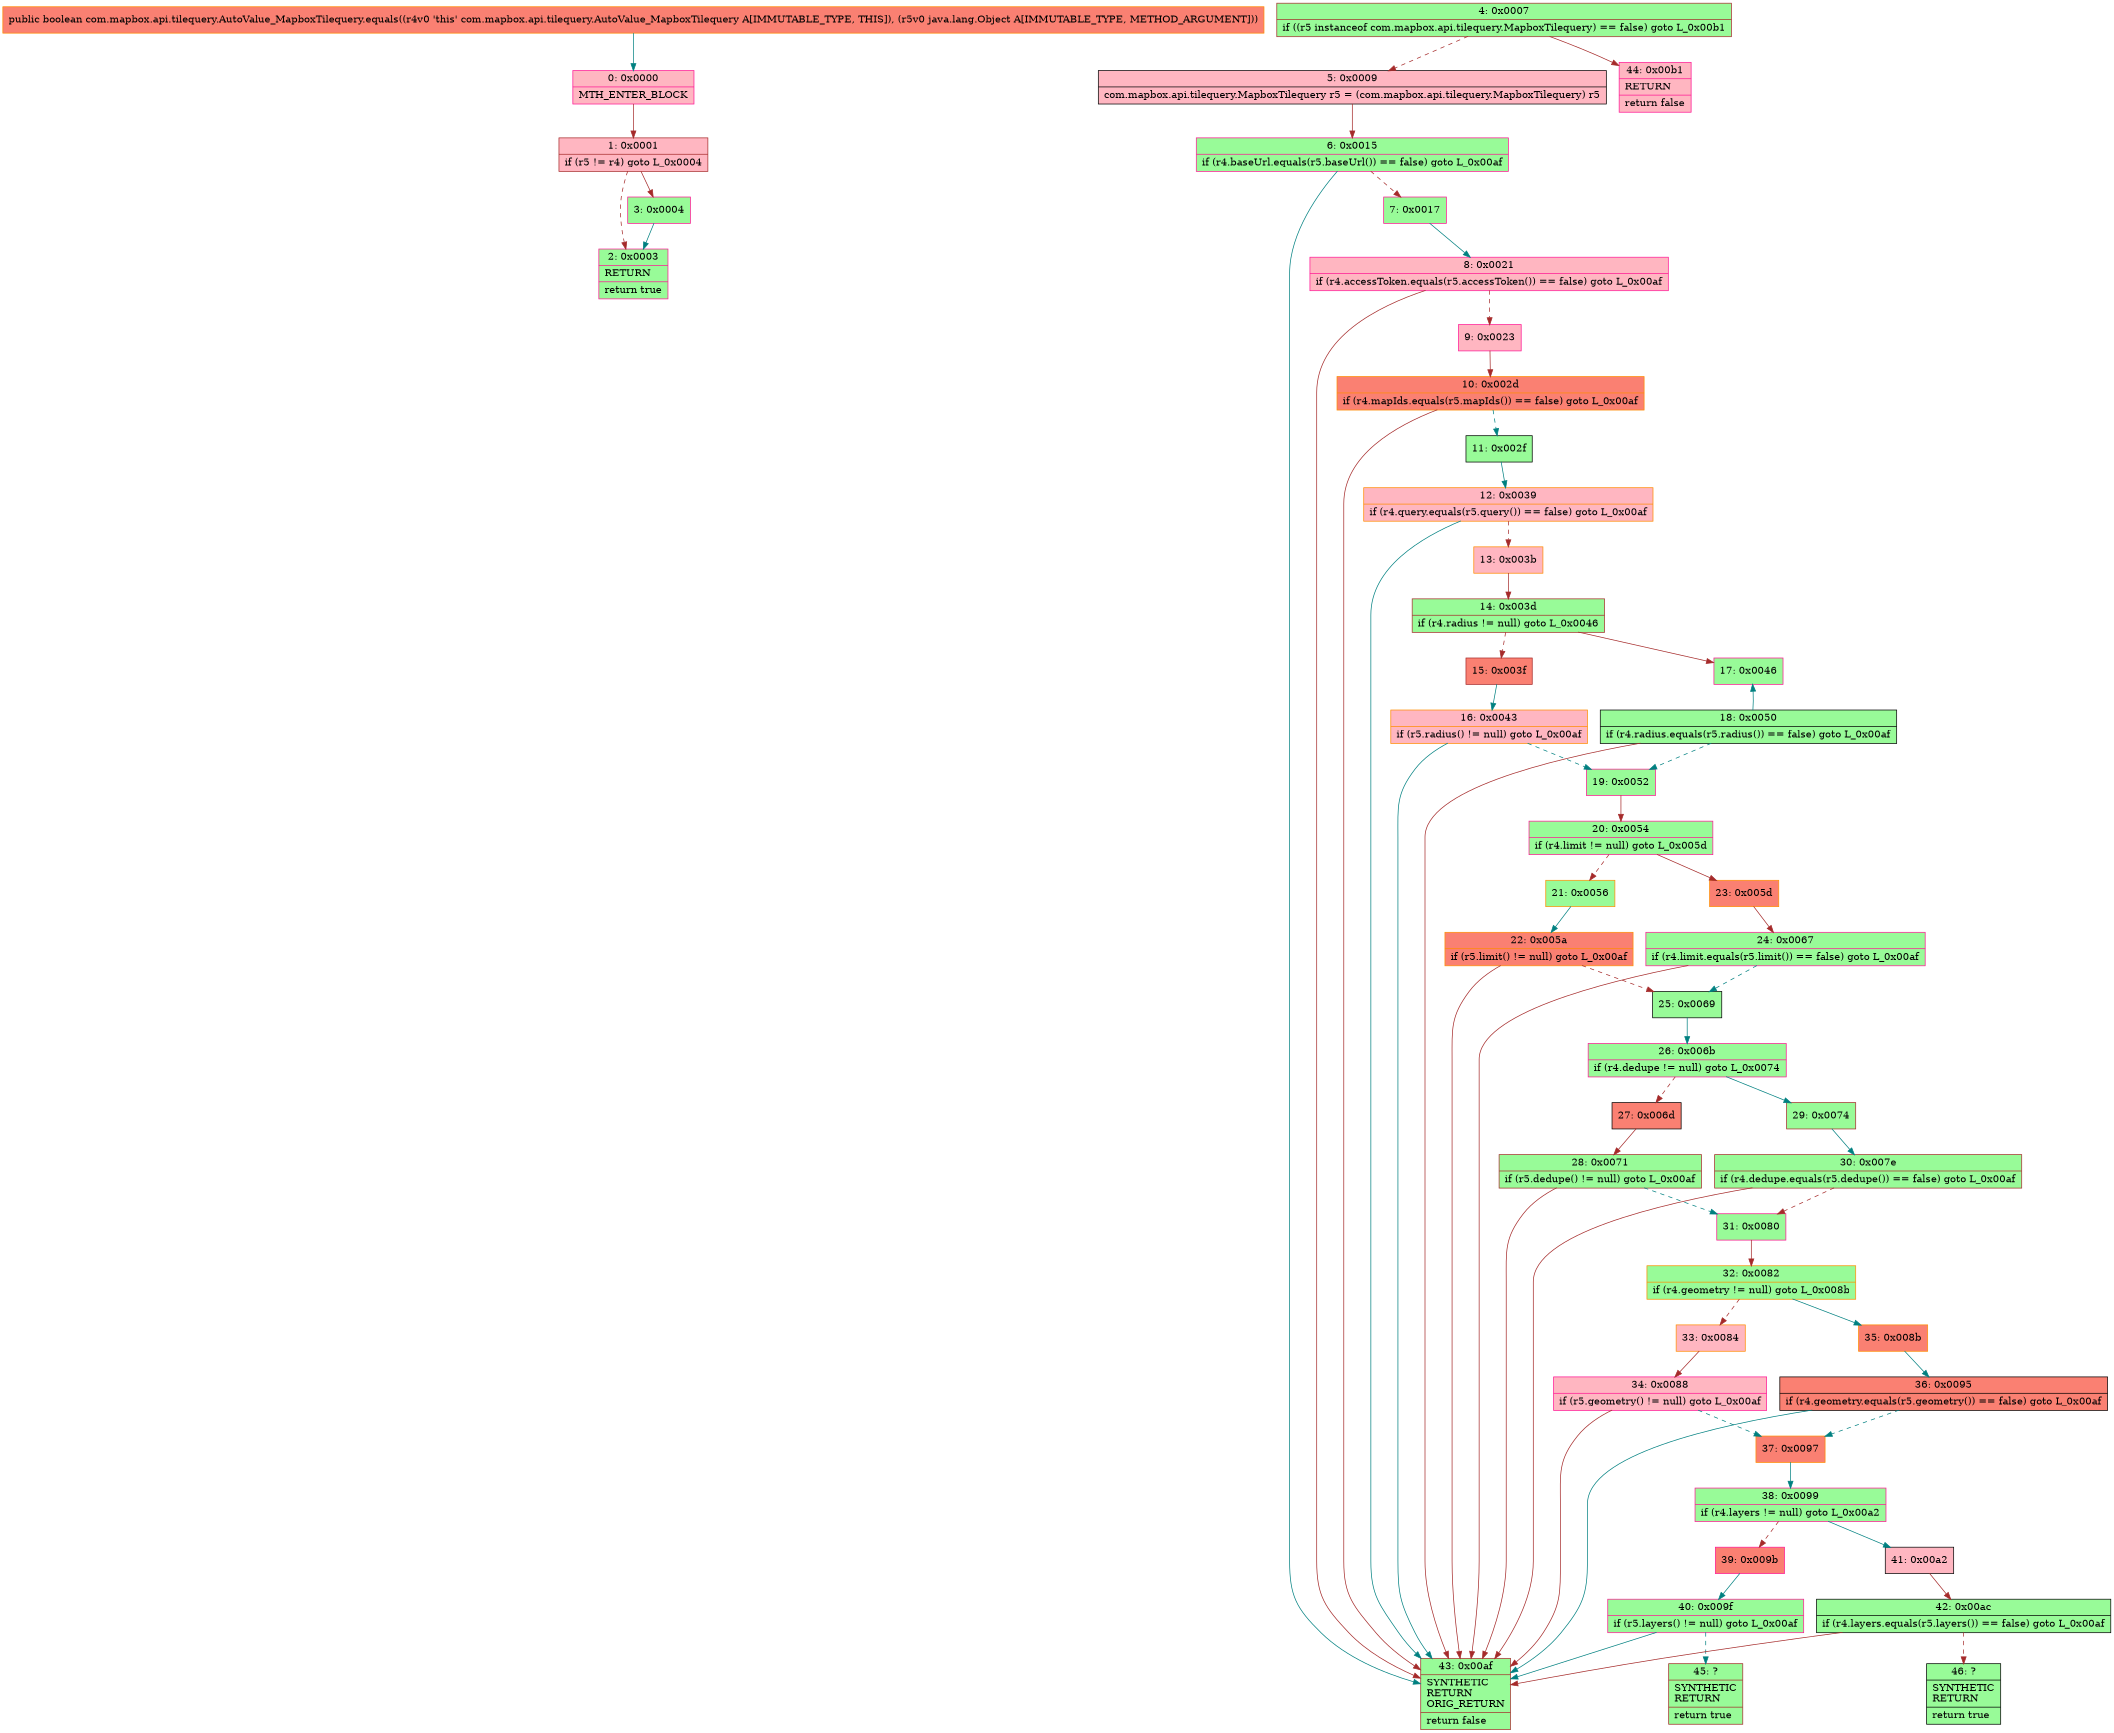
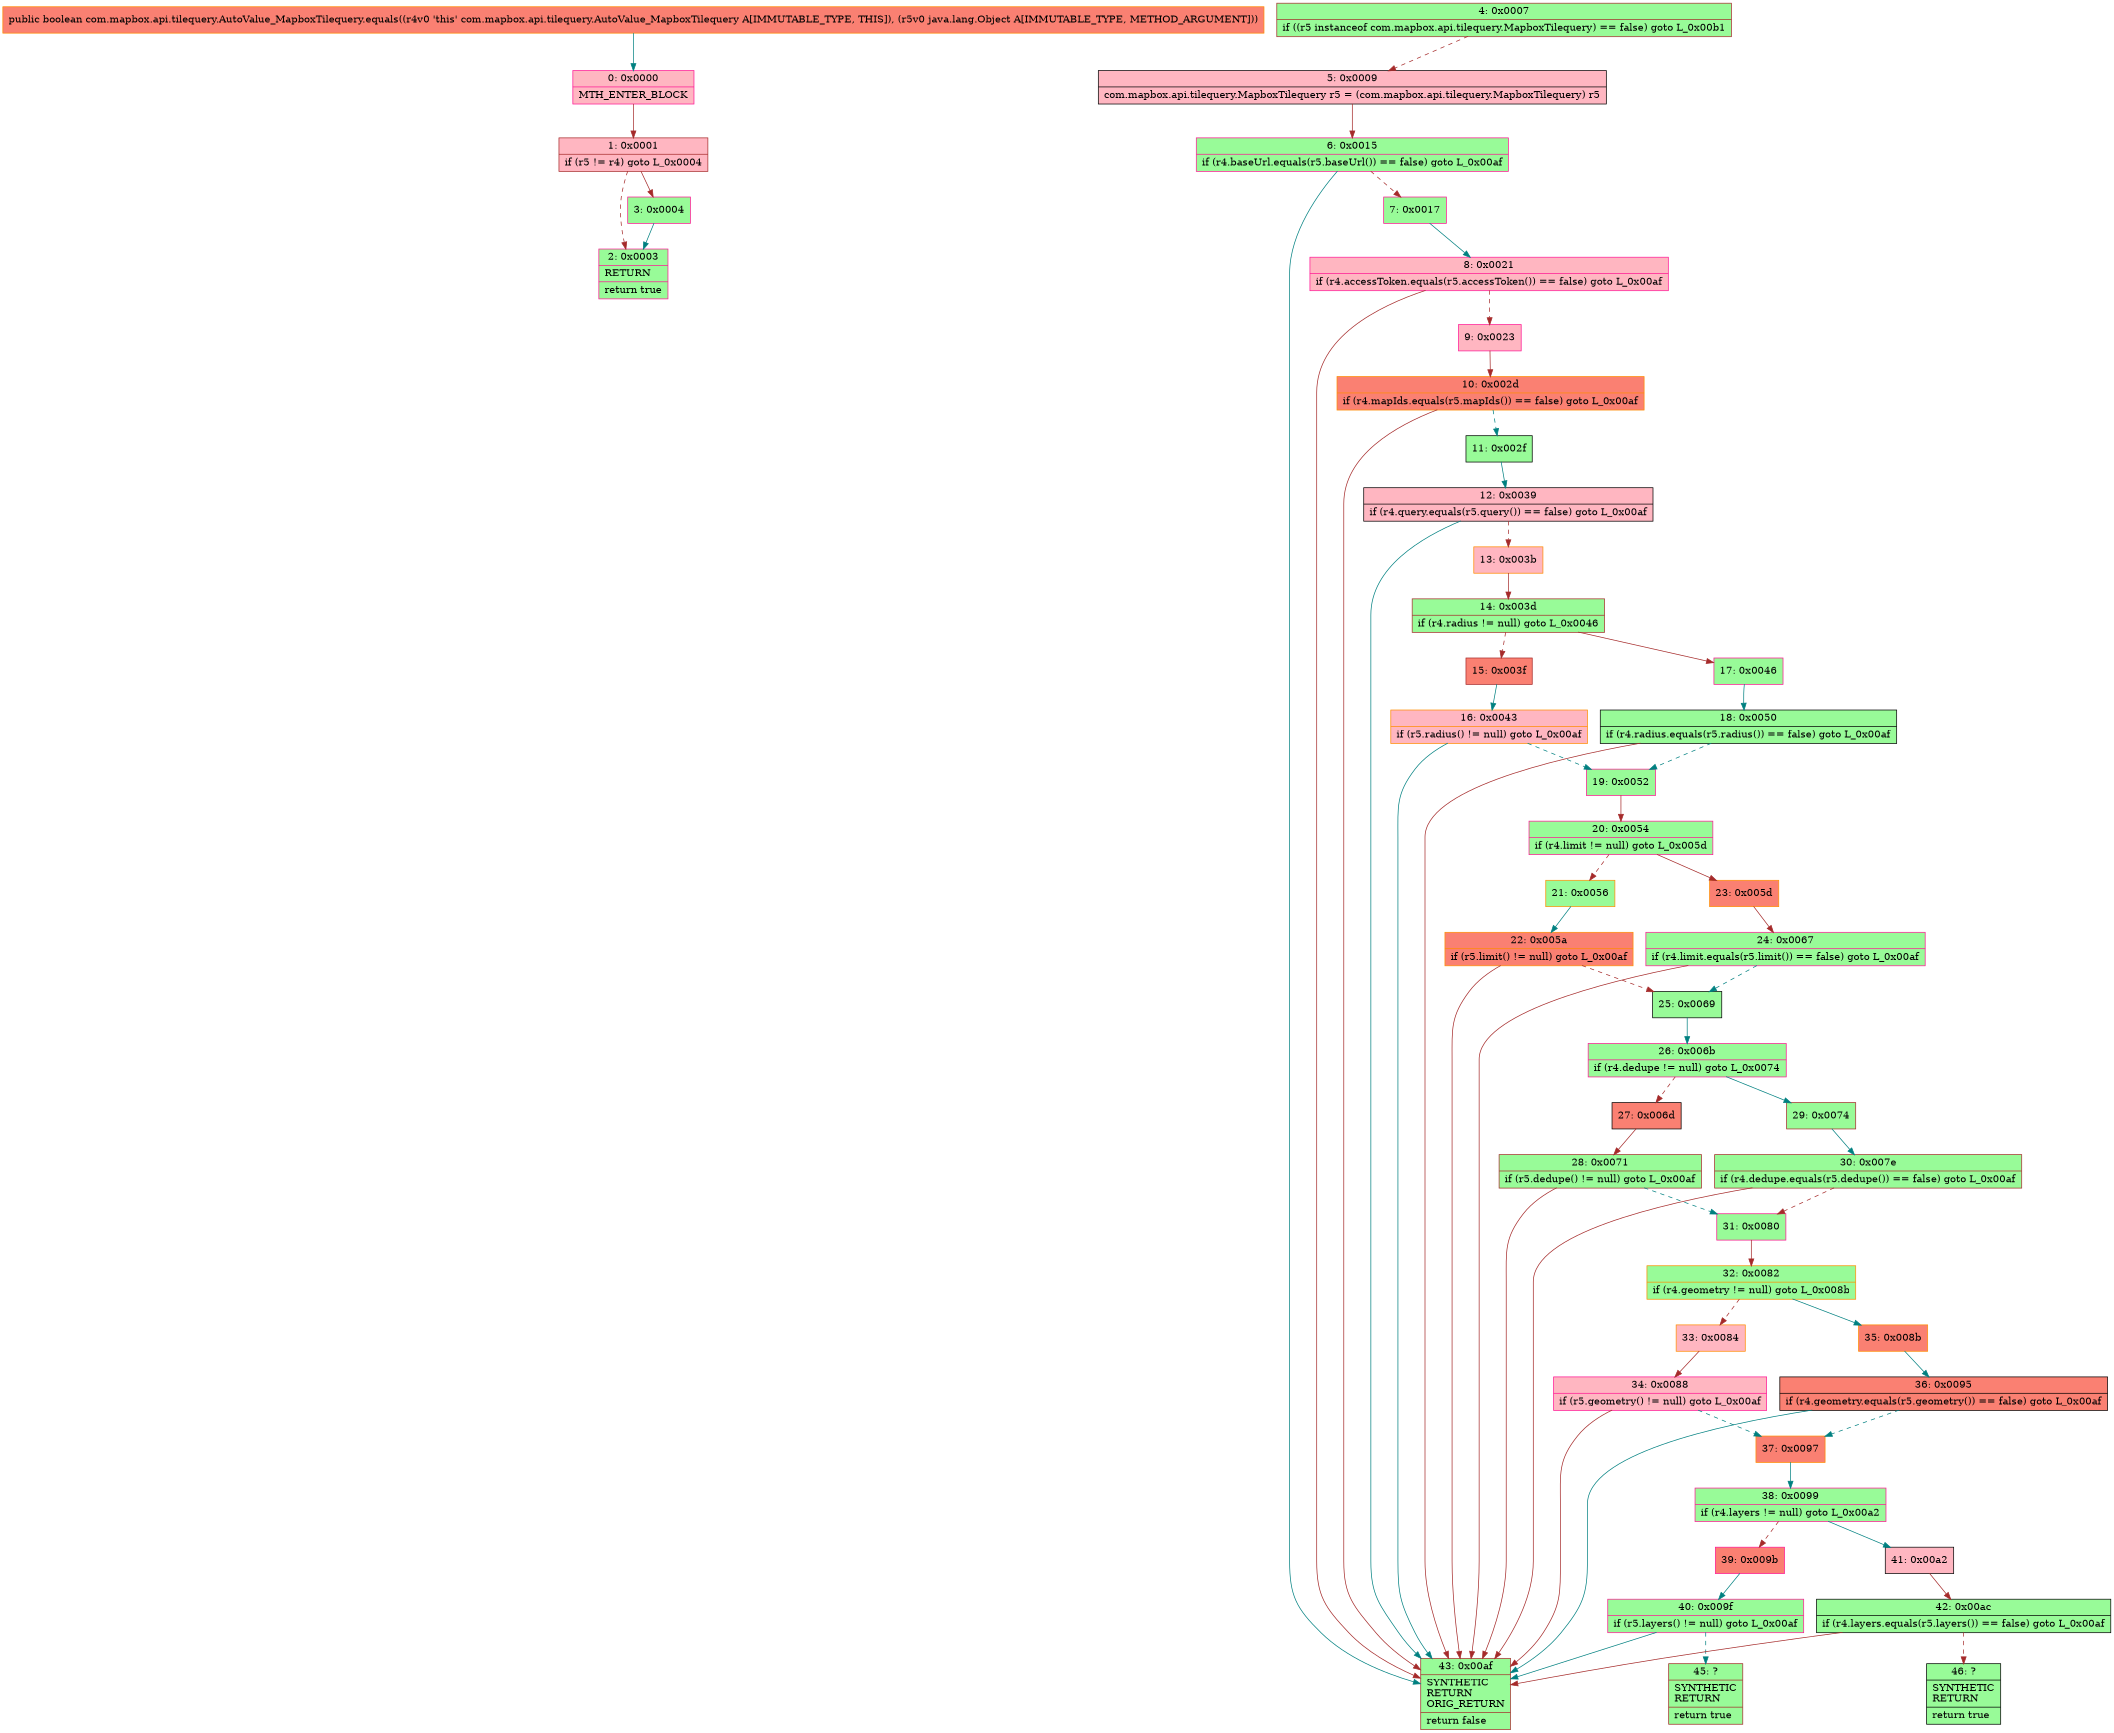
(1655, 87) -> none
(1508, 504) -> (1508, 504)
(1753, 701) -> (1744, 694)
